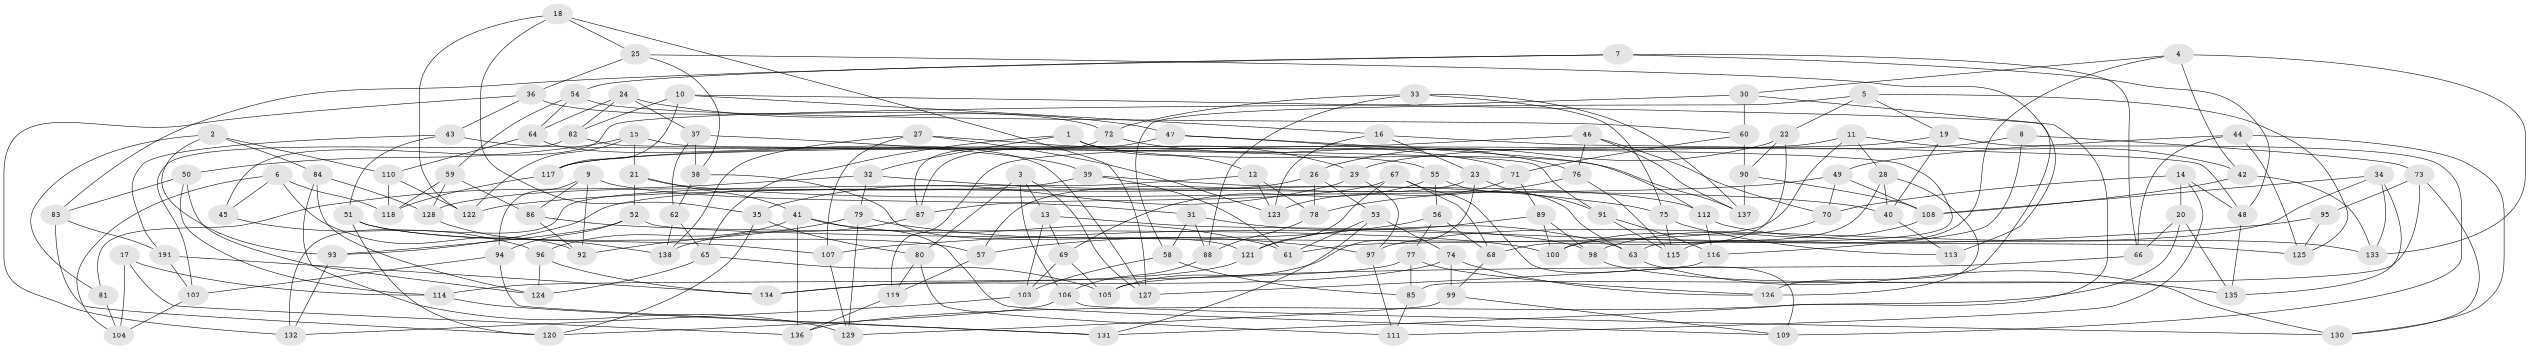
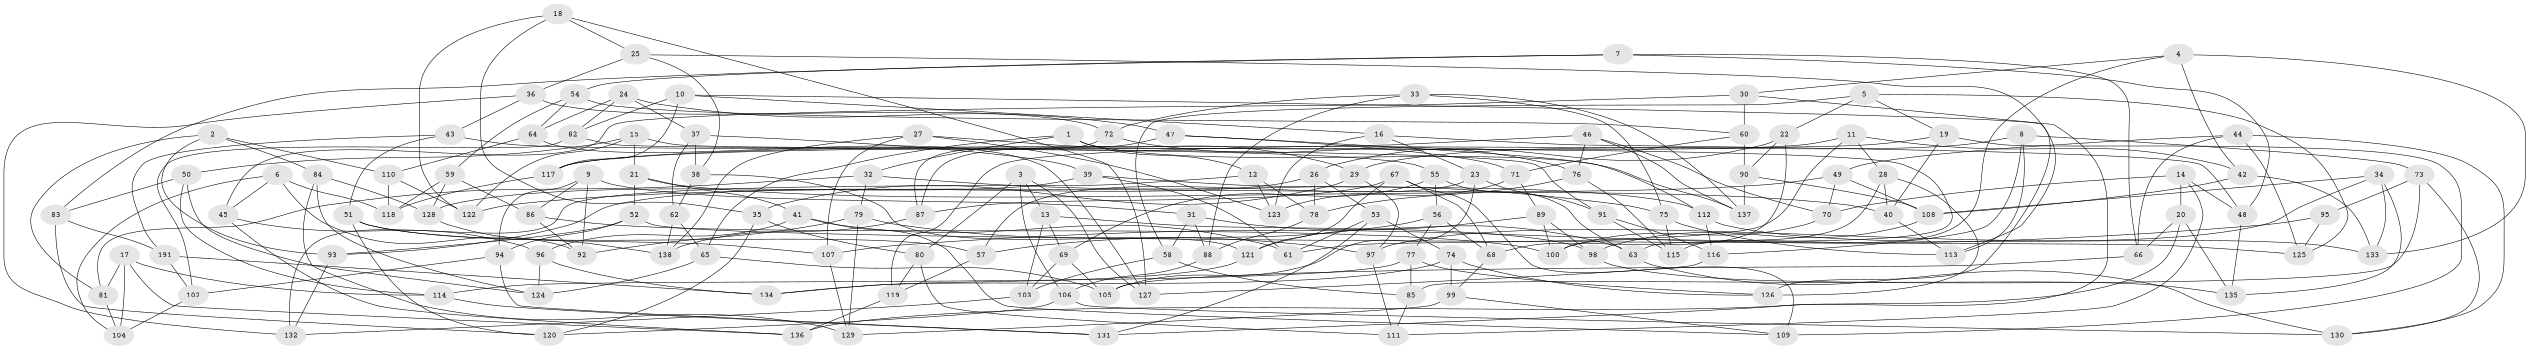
none -> (2017, 212)
none -> (114, 275)
(797, 275) -> (453, 314)
